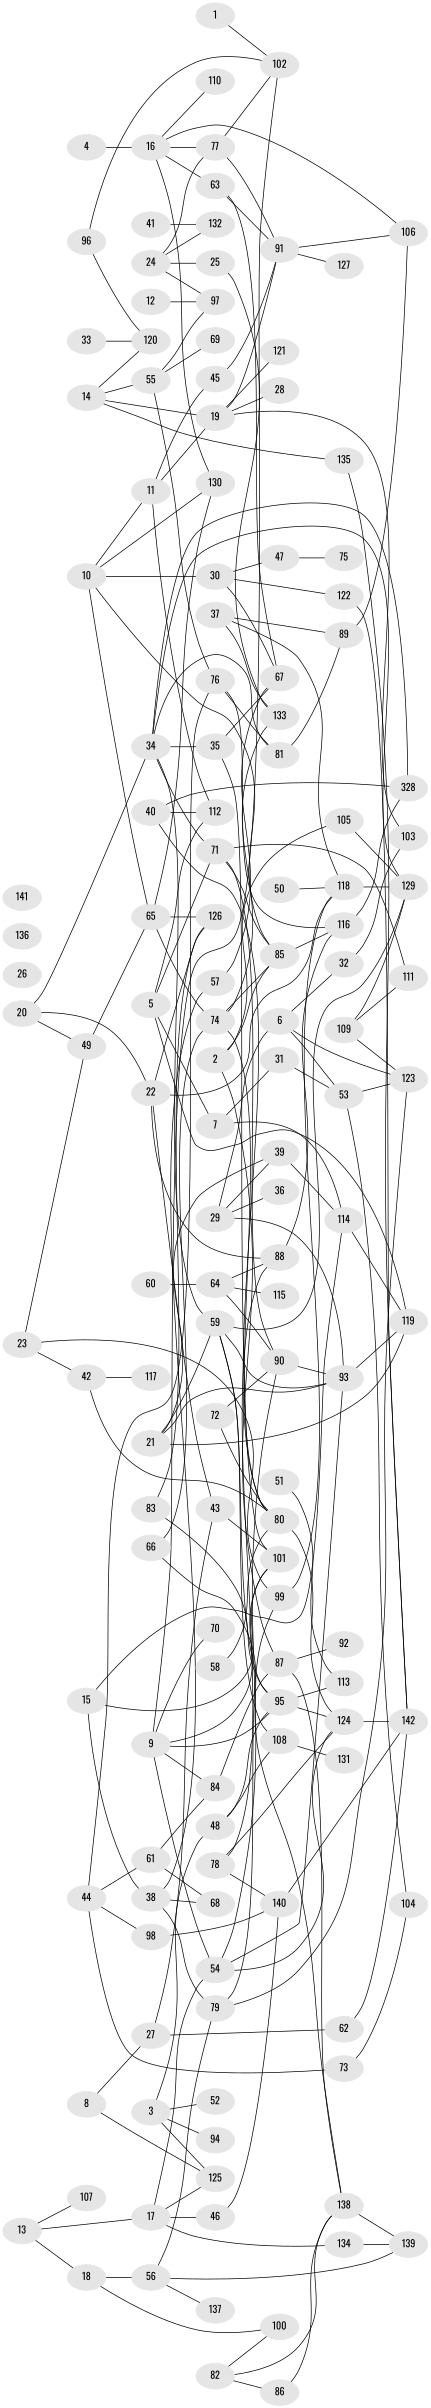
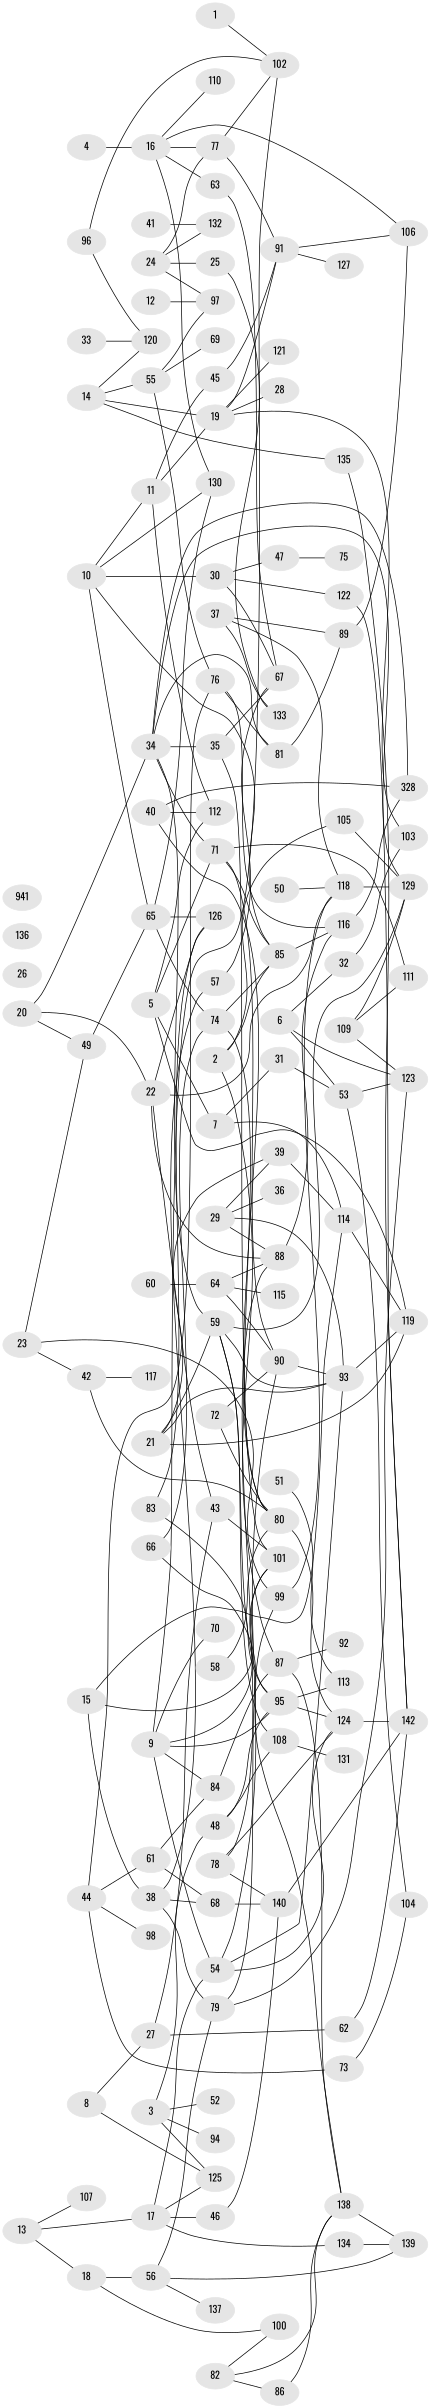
(248, 218) -> none
(22, 898) -> (22, 898)
(253, 928) -> none
(236, 1140) -> (248, 1238)
(218, 1928) -> (246, 1904)
